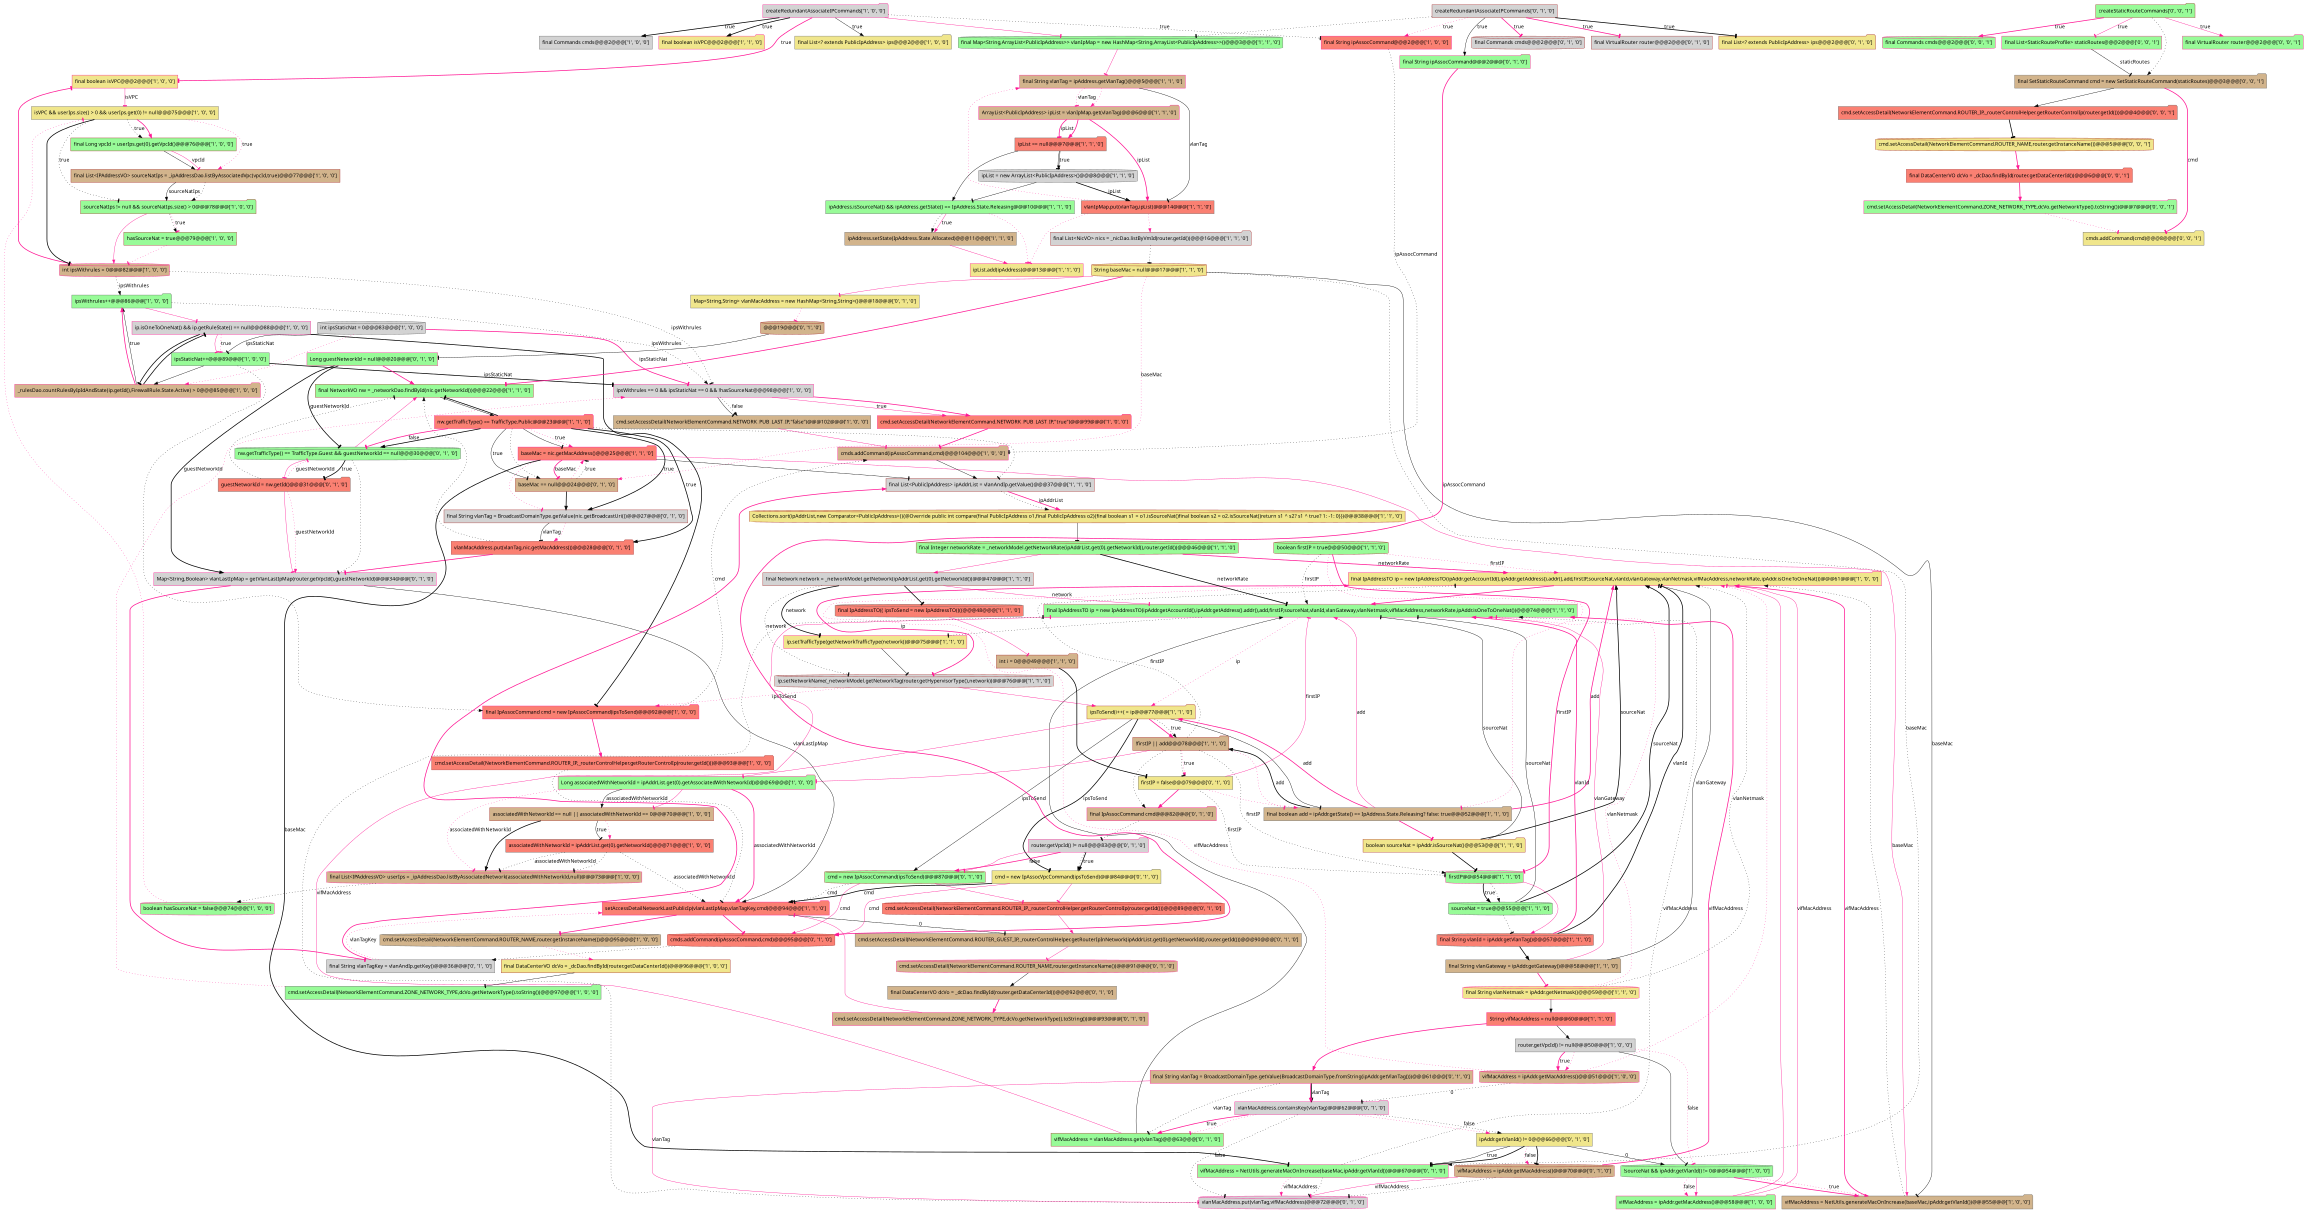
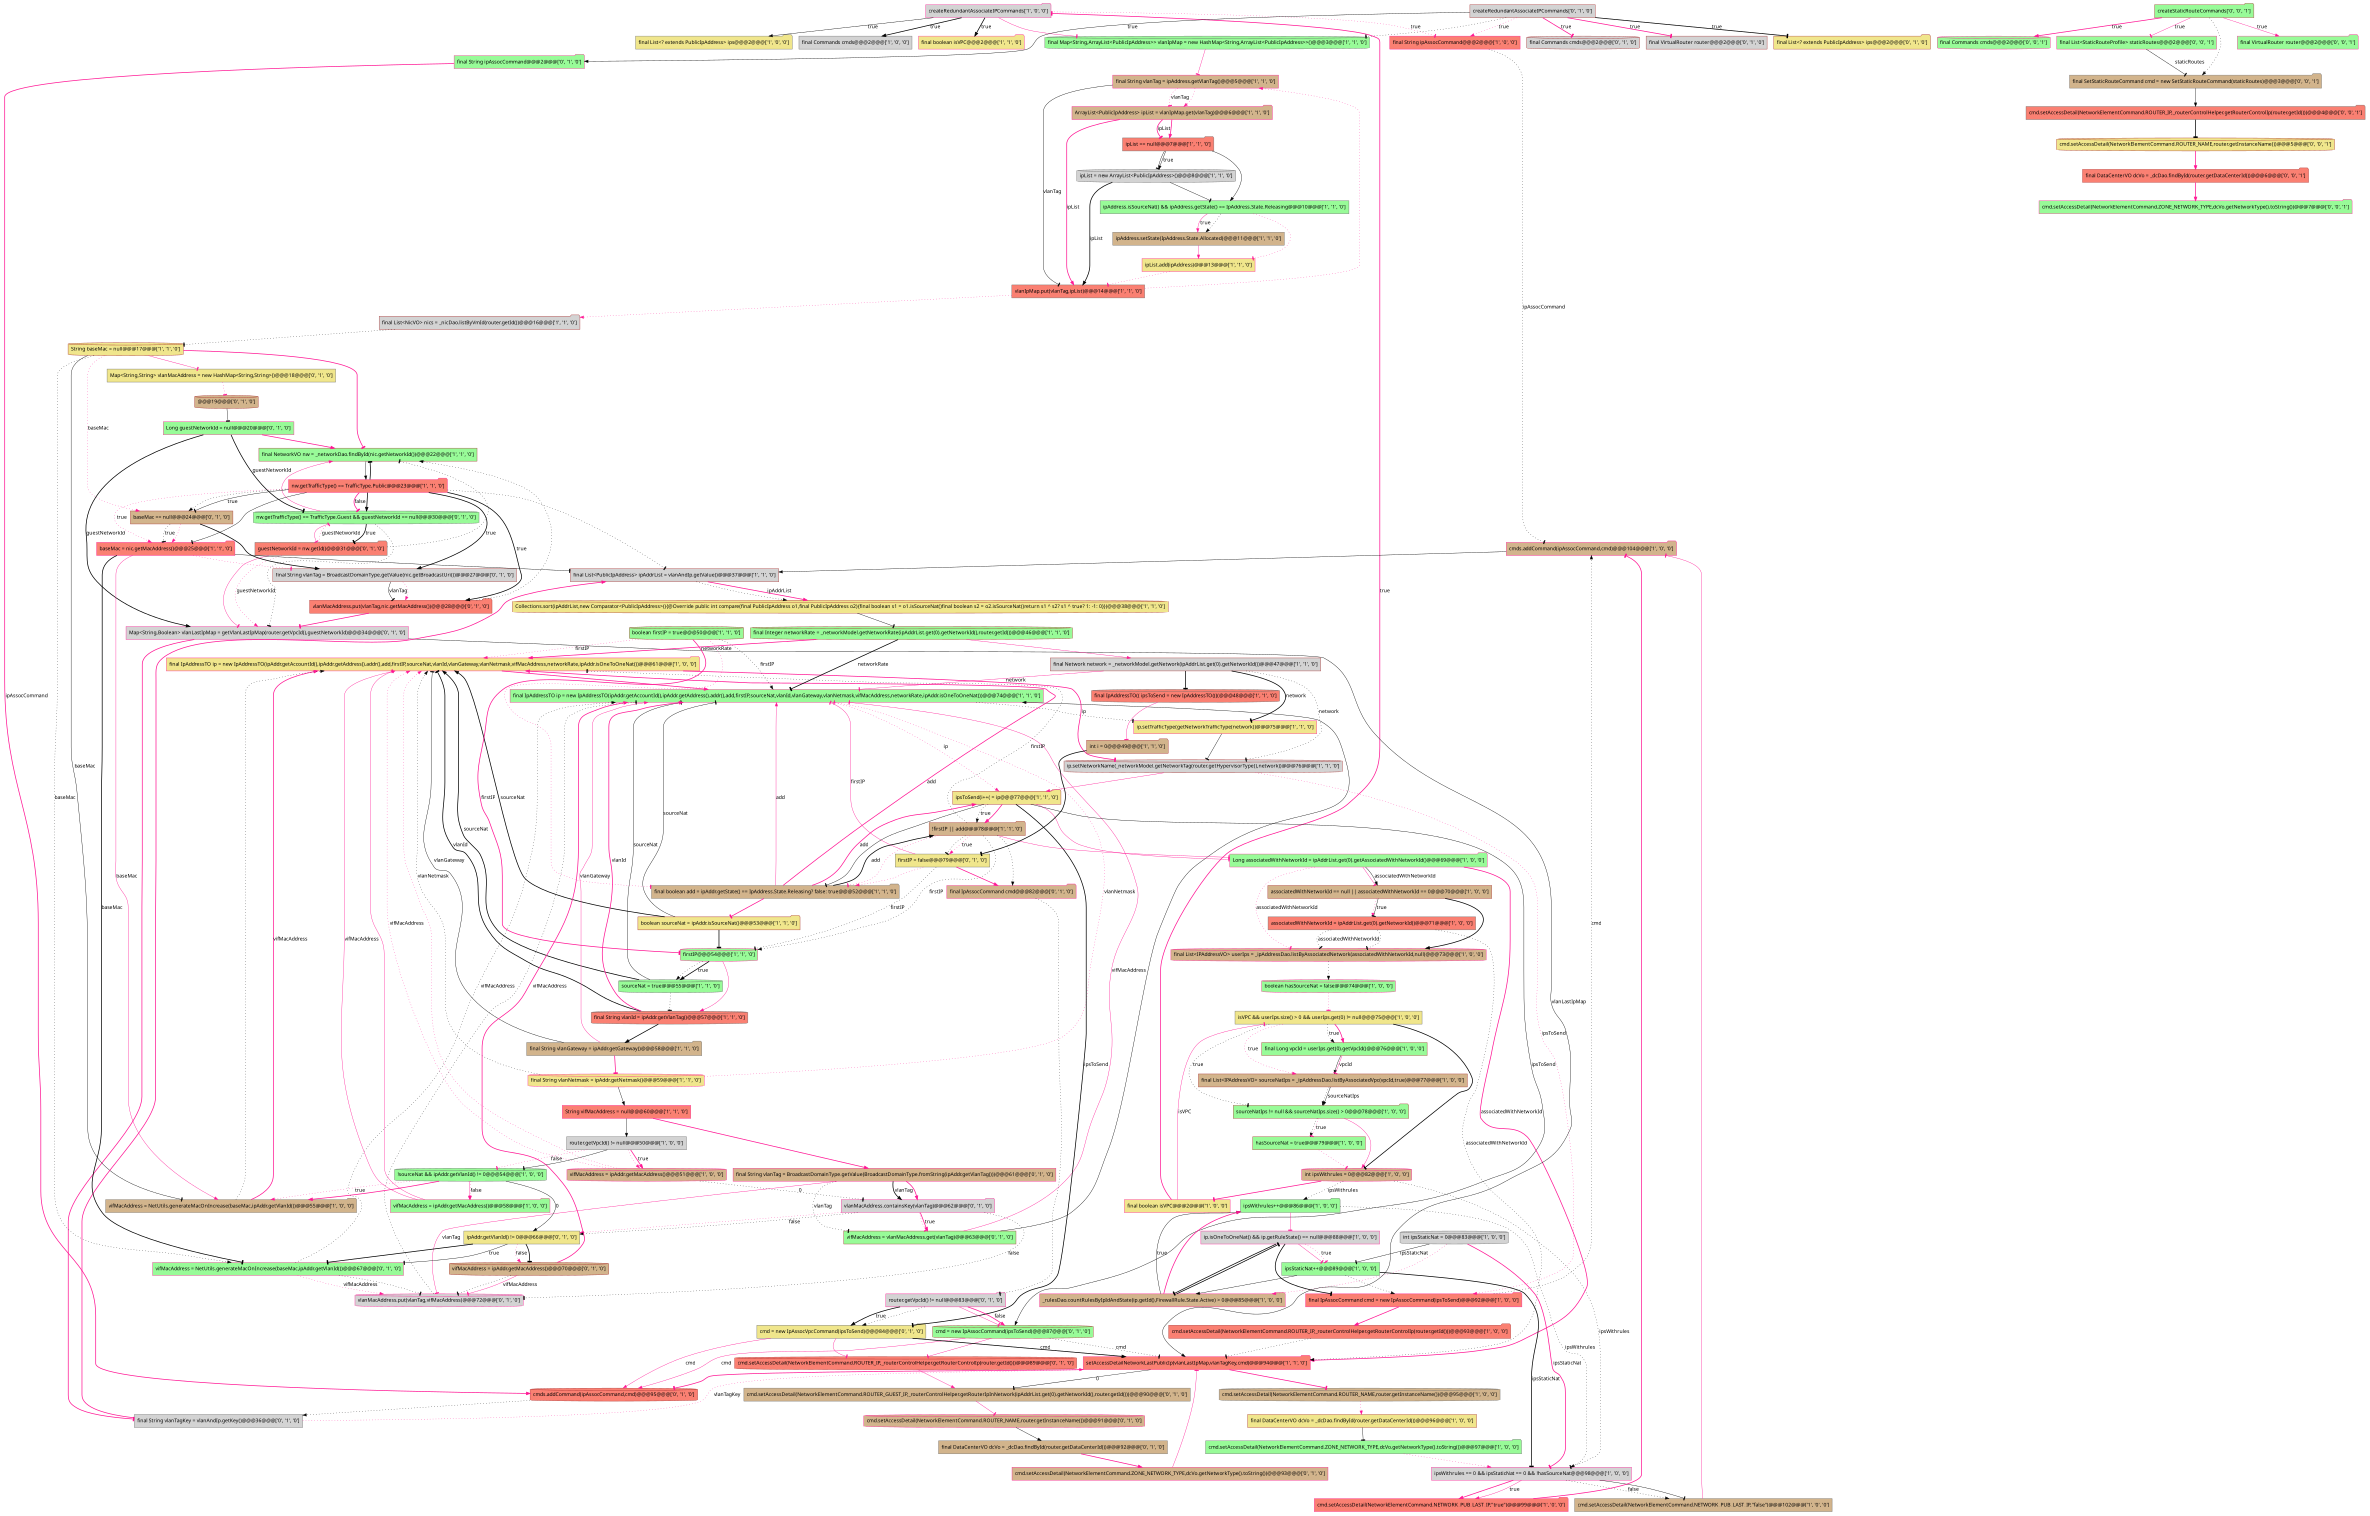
(1104, 26) -> (1243, 15)
(502, 73) -> (1380, 513)
(1052, 229) -> (1139, 278)
(2144, 239) -> none
(555, 467) -> none
(1614, 1155) -> (548, 1195)
